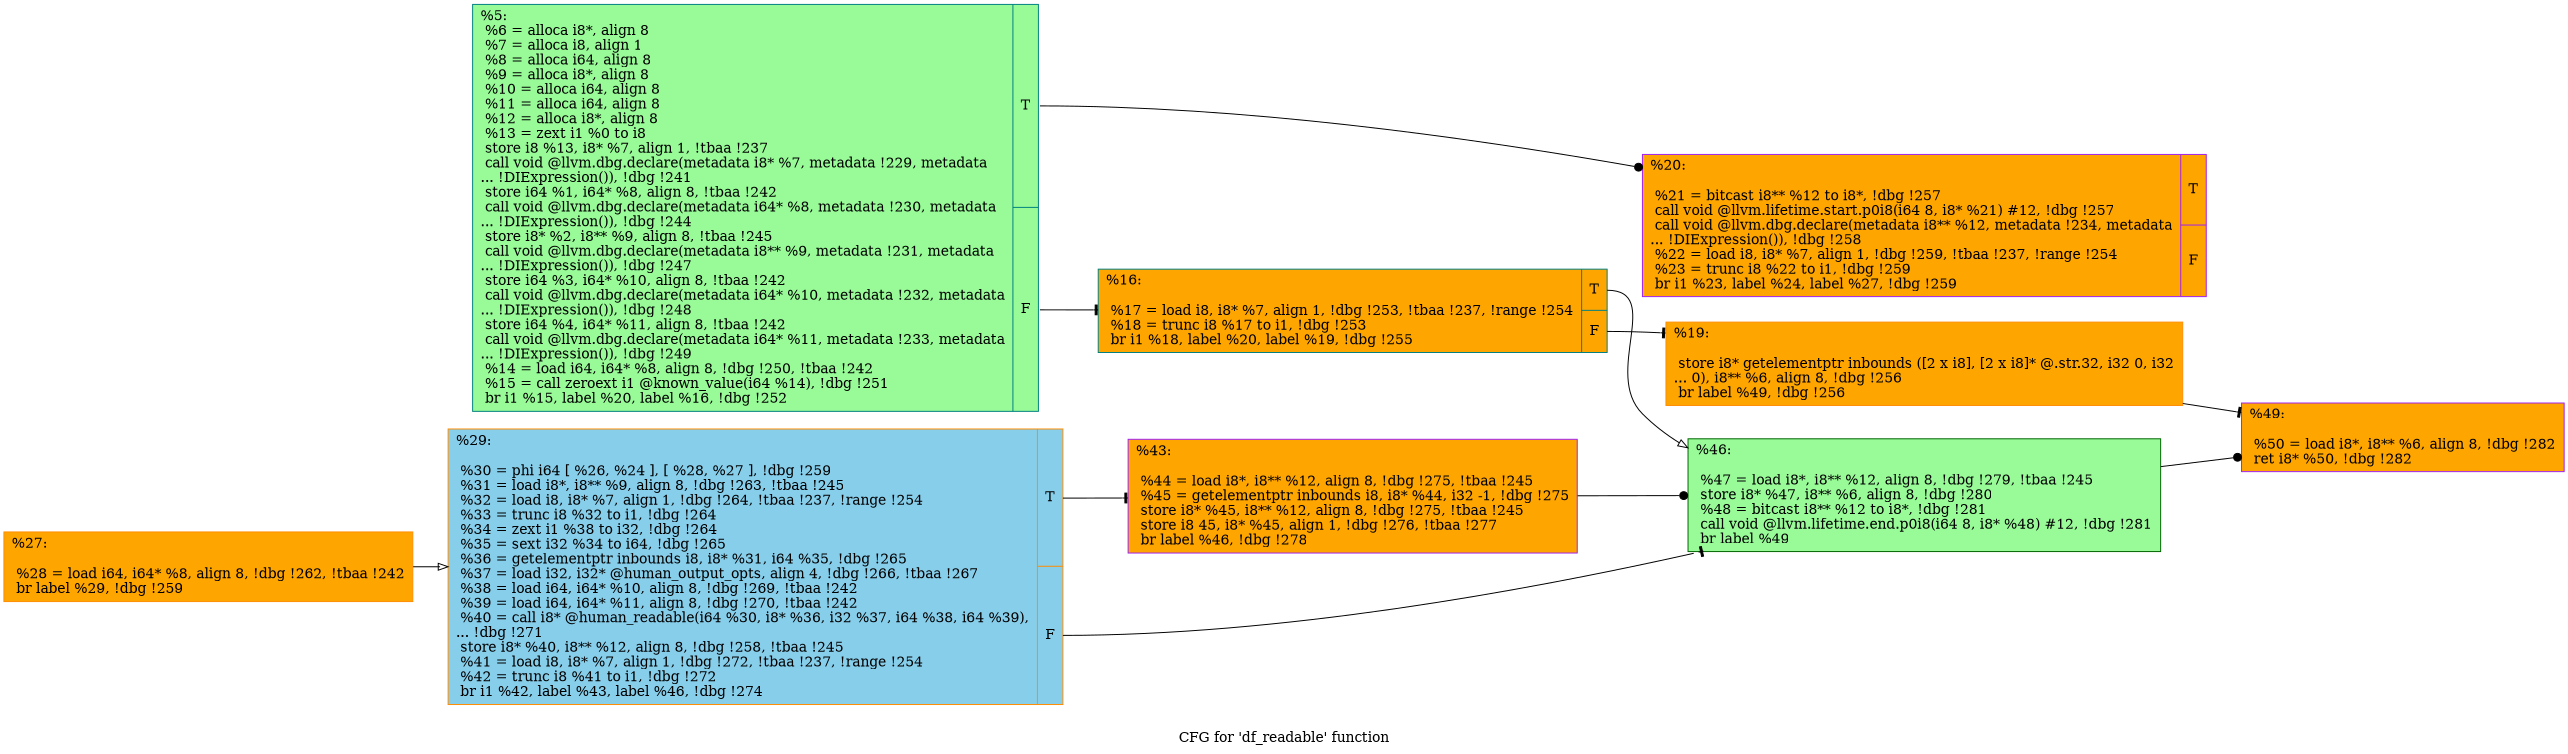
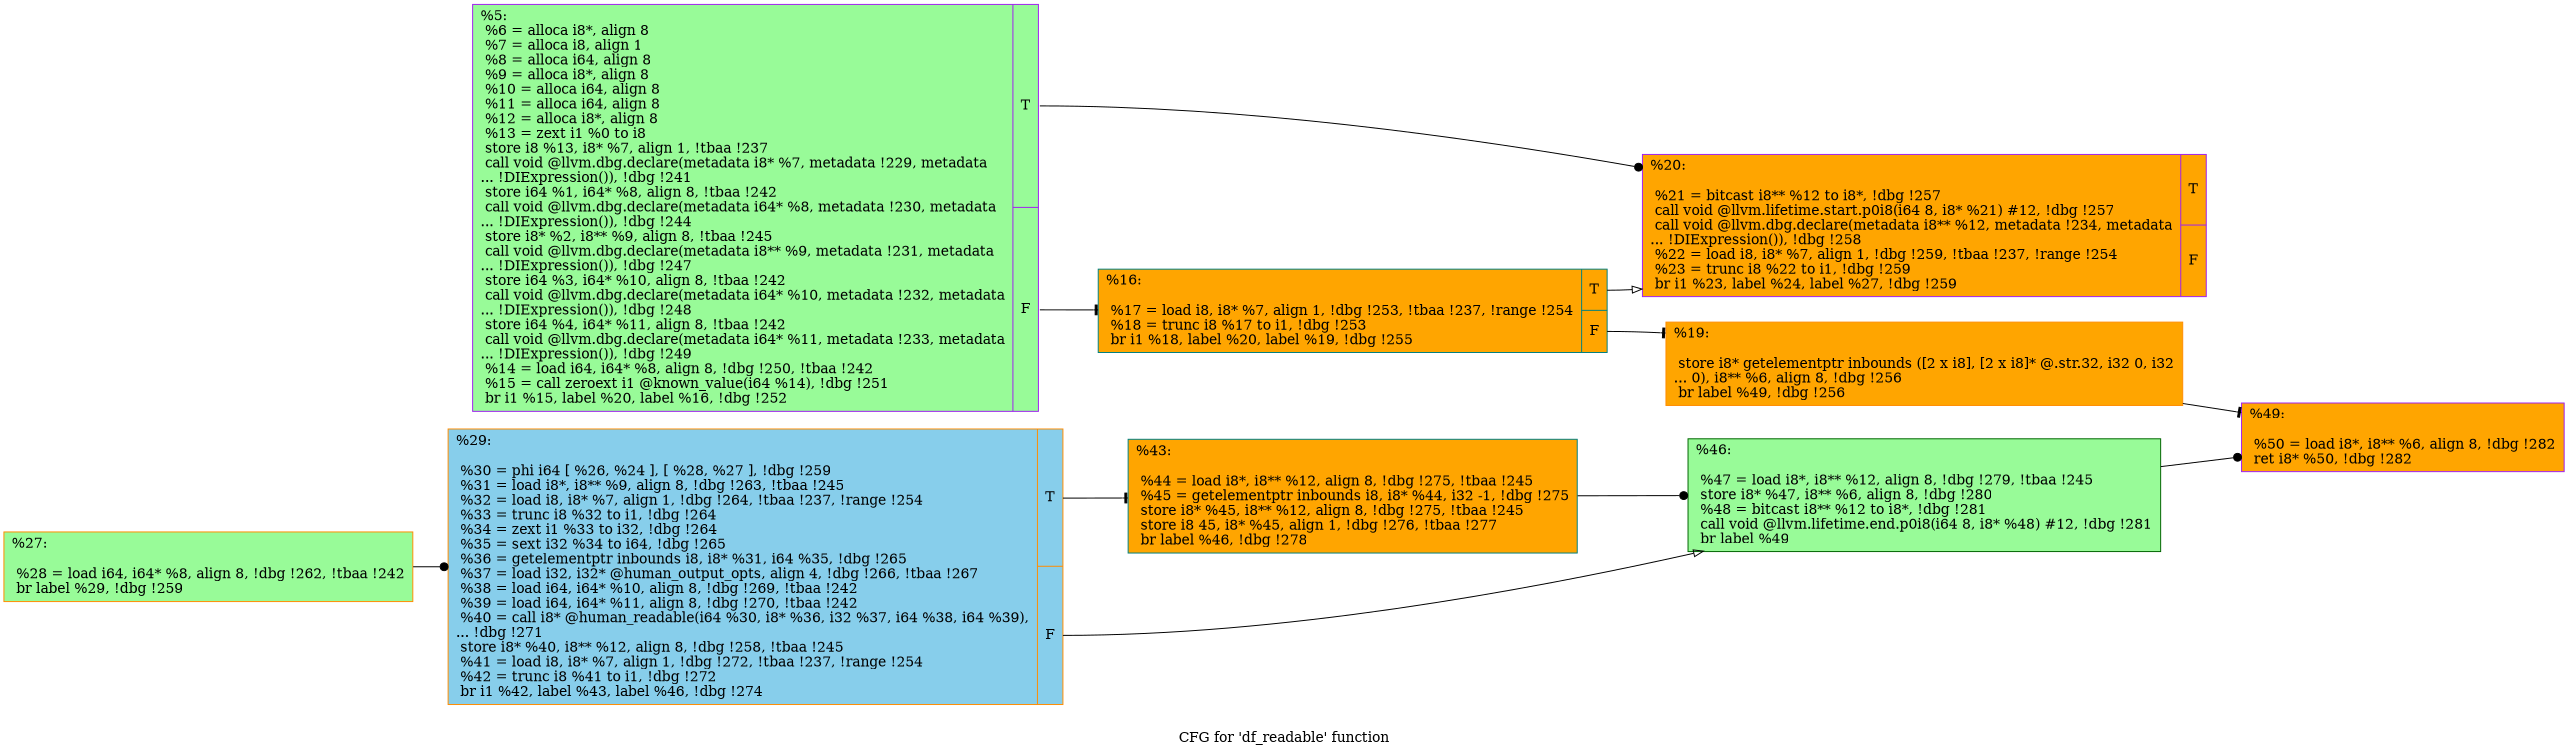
(756, 208) -> (756, 208)
(1628, 369) -> (1620, 290)
(1353, 496) -> (1353, 496)
(587, 530) -> (587, 530)
(208, 567) -> (208, 567)
(427, 567) -> (427, 567)
(1380, 611) -> (1380, 611)
